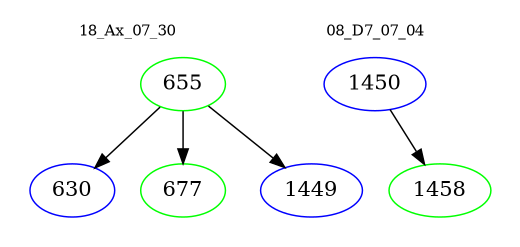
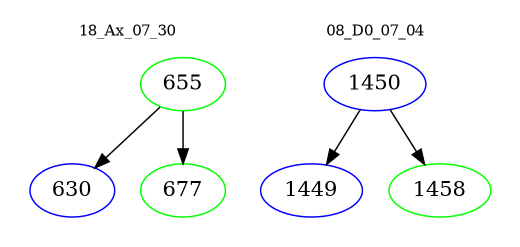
(376, 32) -> (376, 32)
(228, 122) -> (347, 131)
